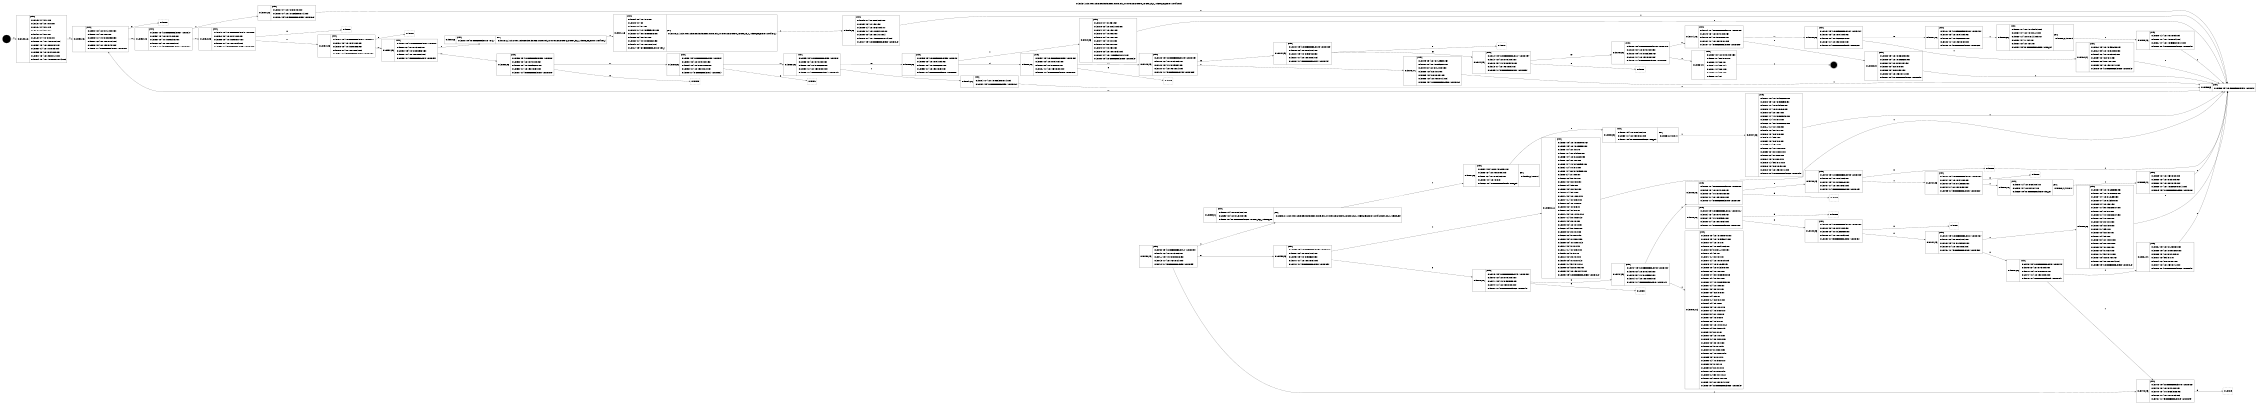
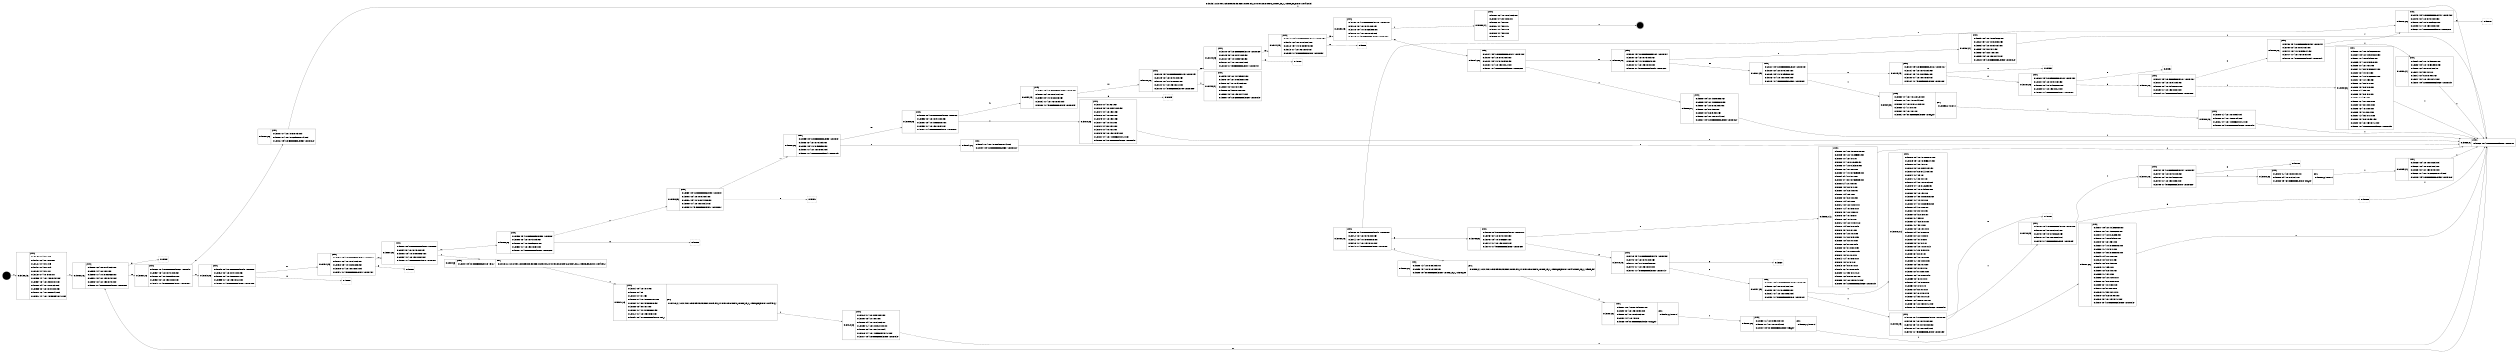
none -> (1848, 73)
(1830, 84) -> none
